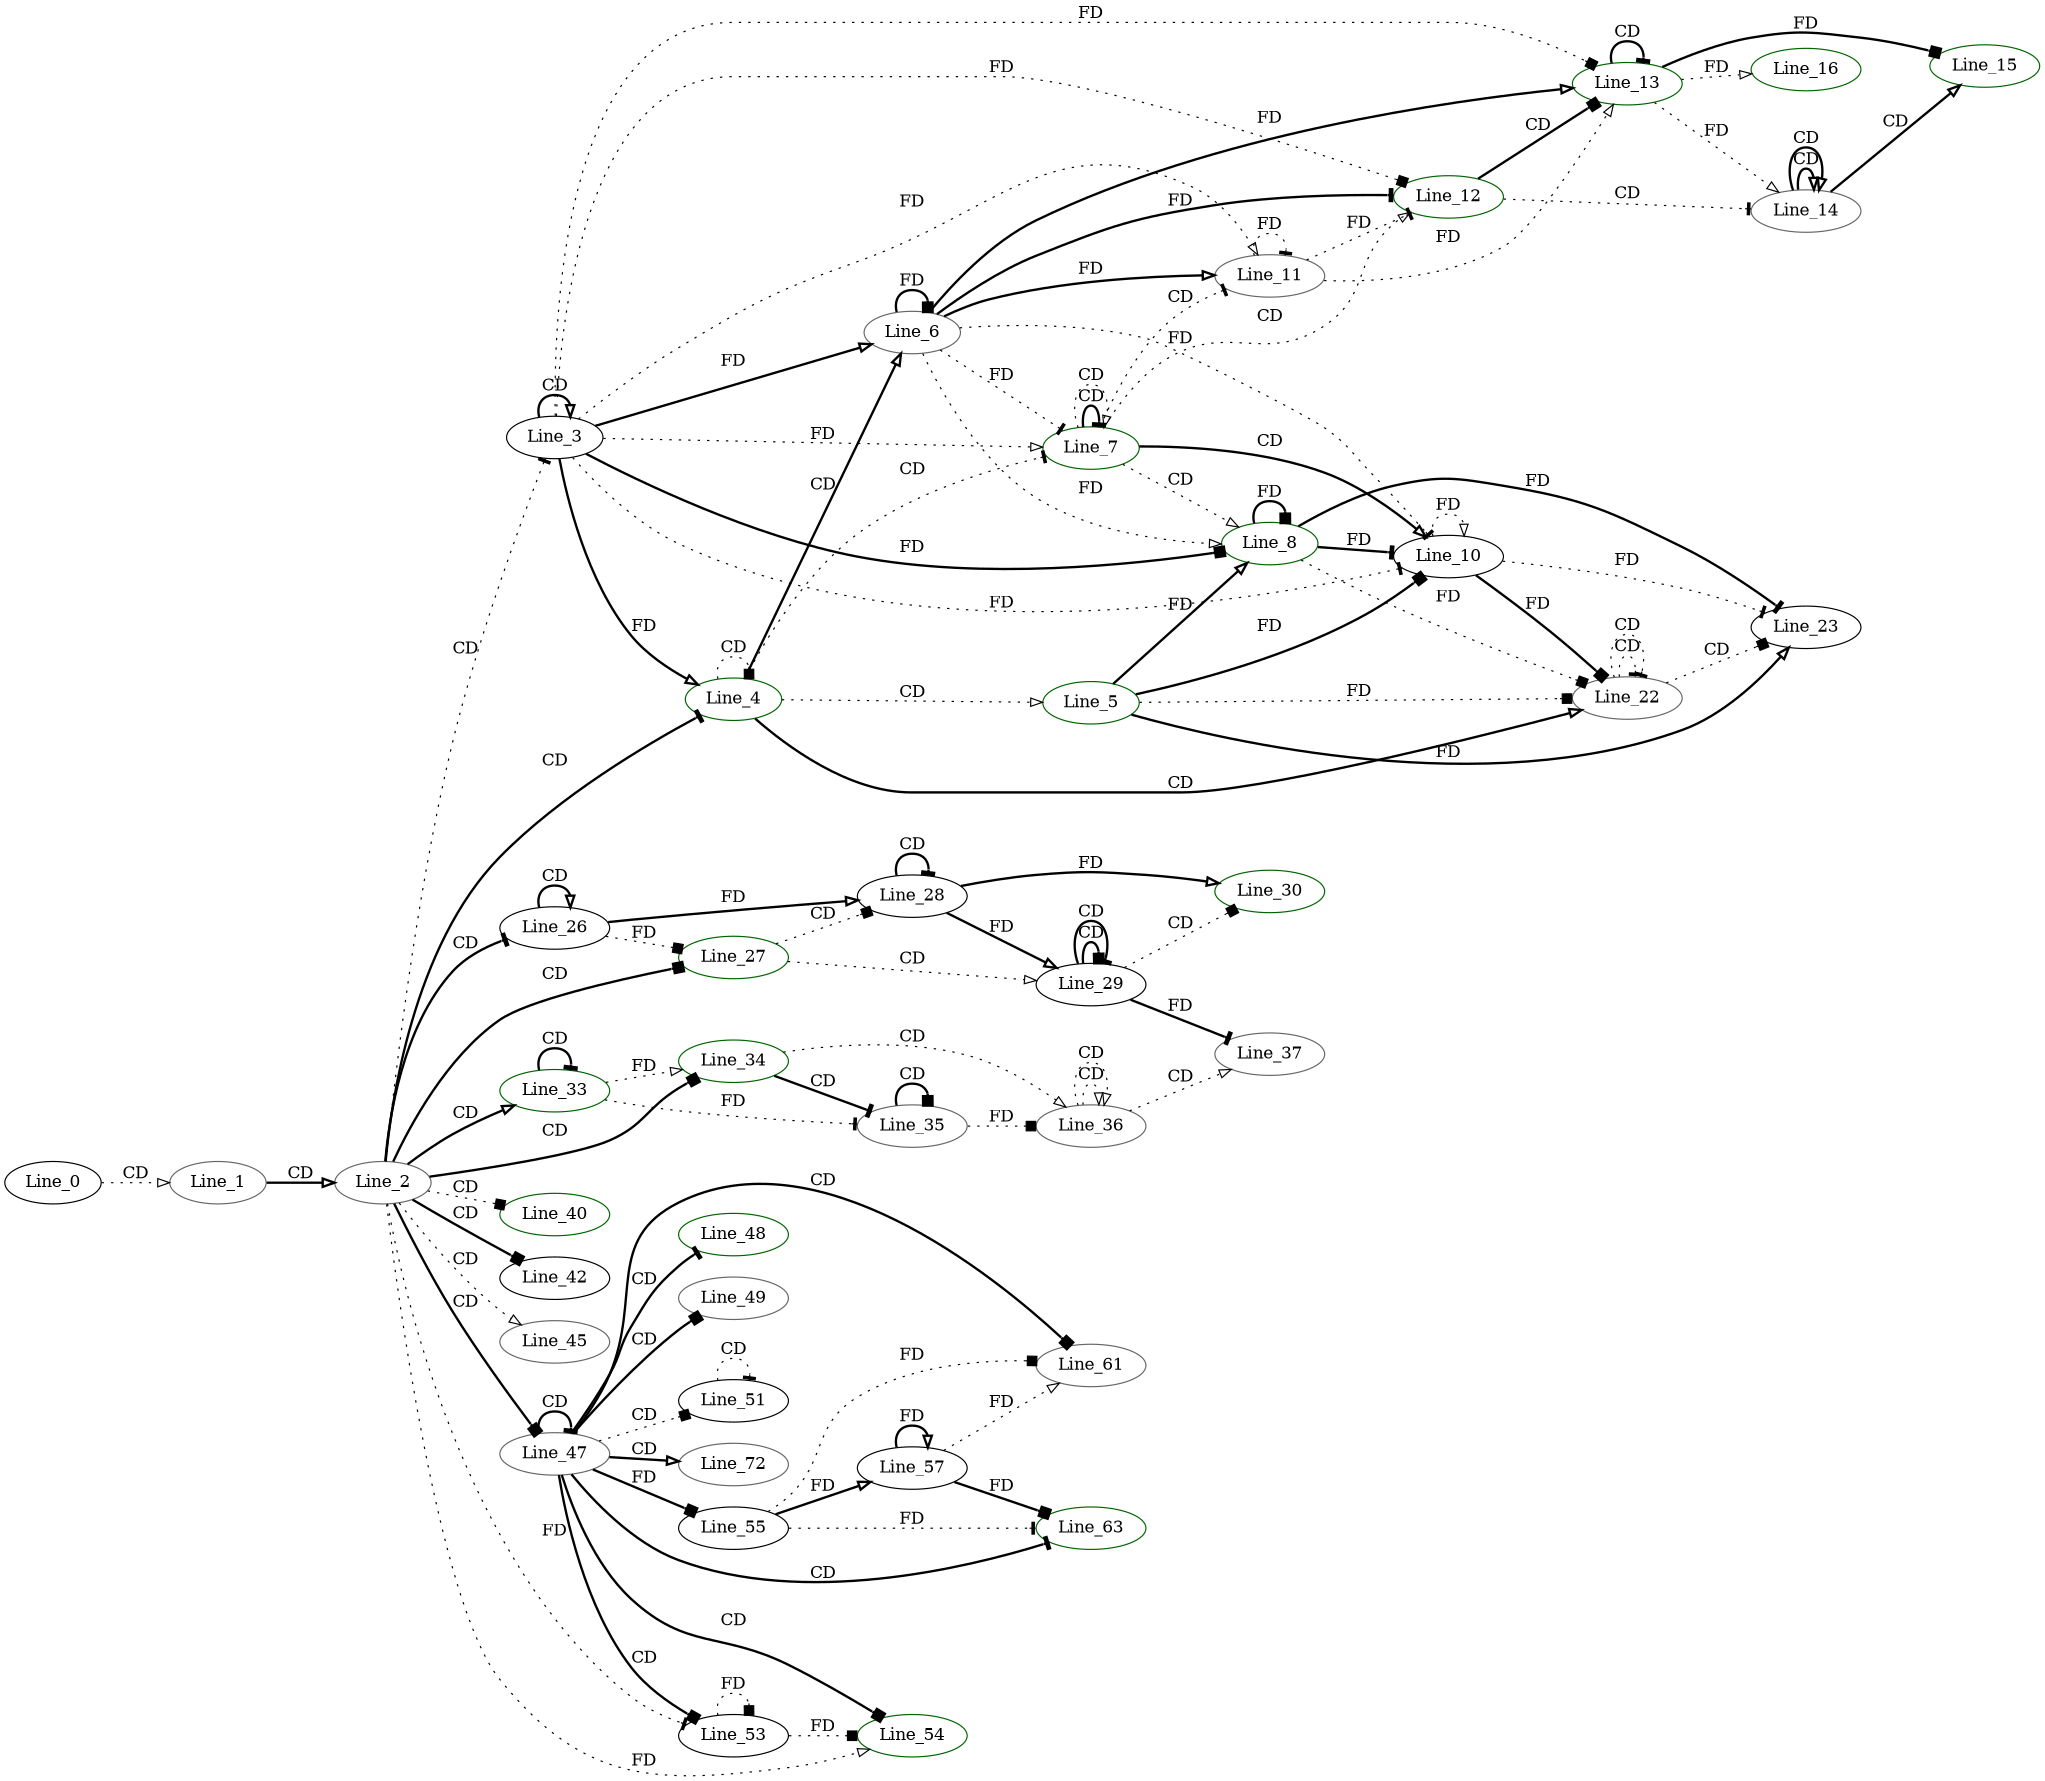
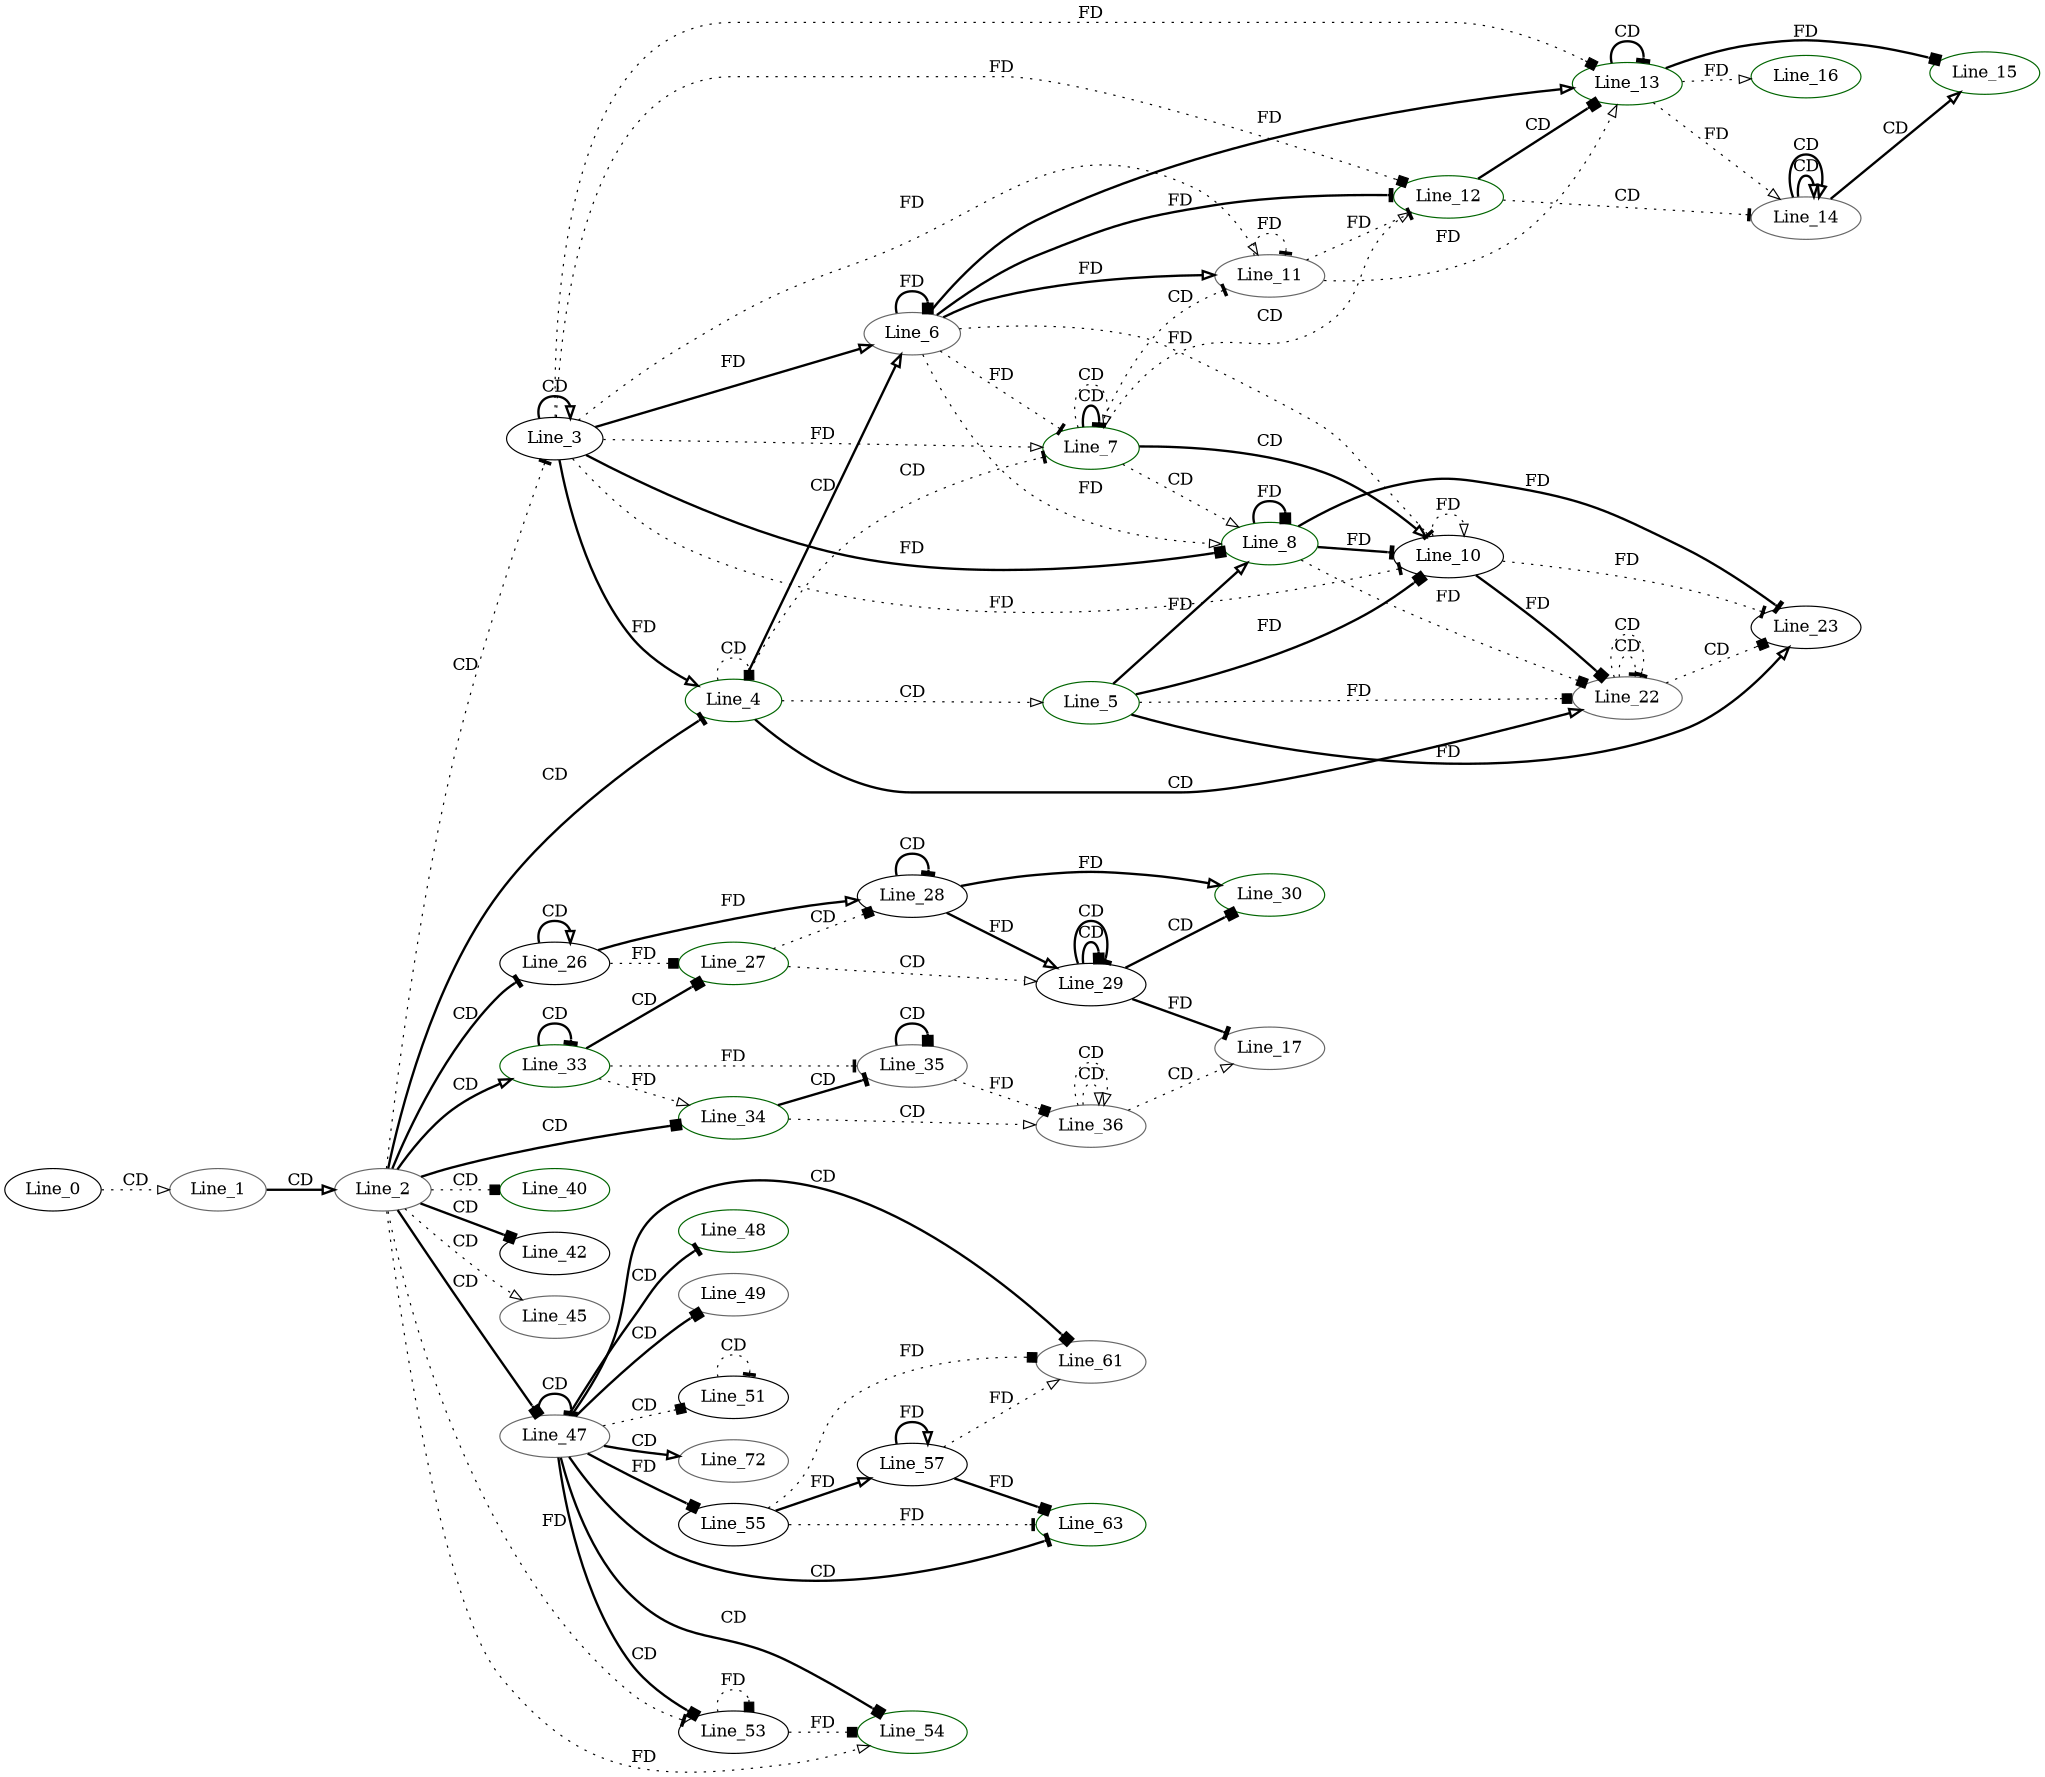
(1175, 941) -> (1175, 942)
(500, 1020) -> (639, 1018)
(1270, 1054) -> (1270, 1048)
